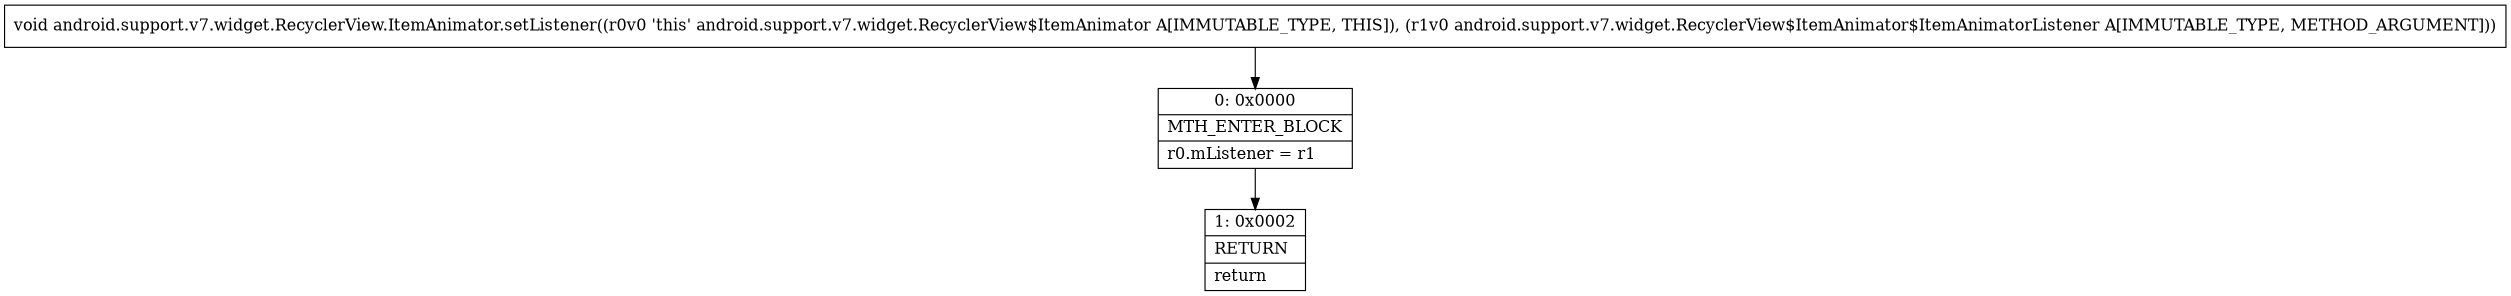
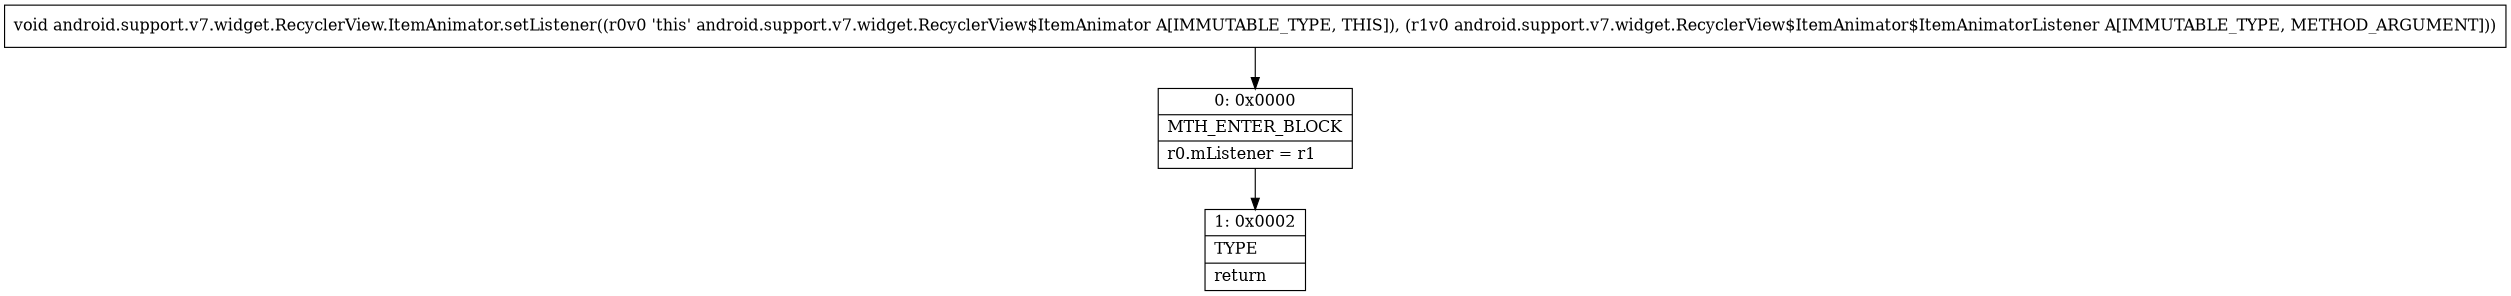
(1251, 249) -> (1236, 249)
